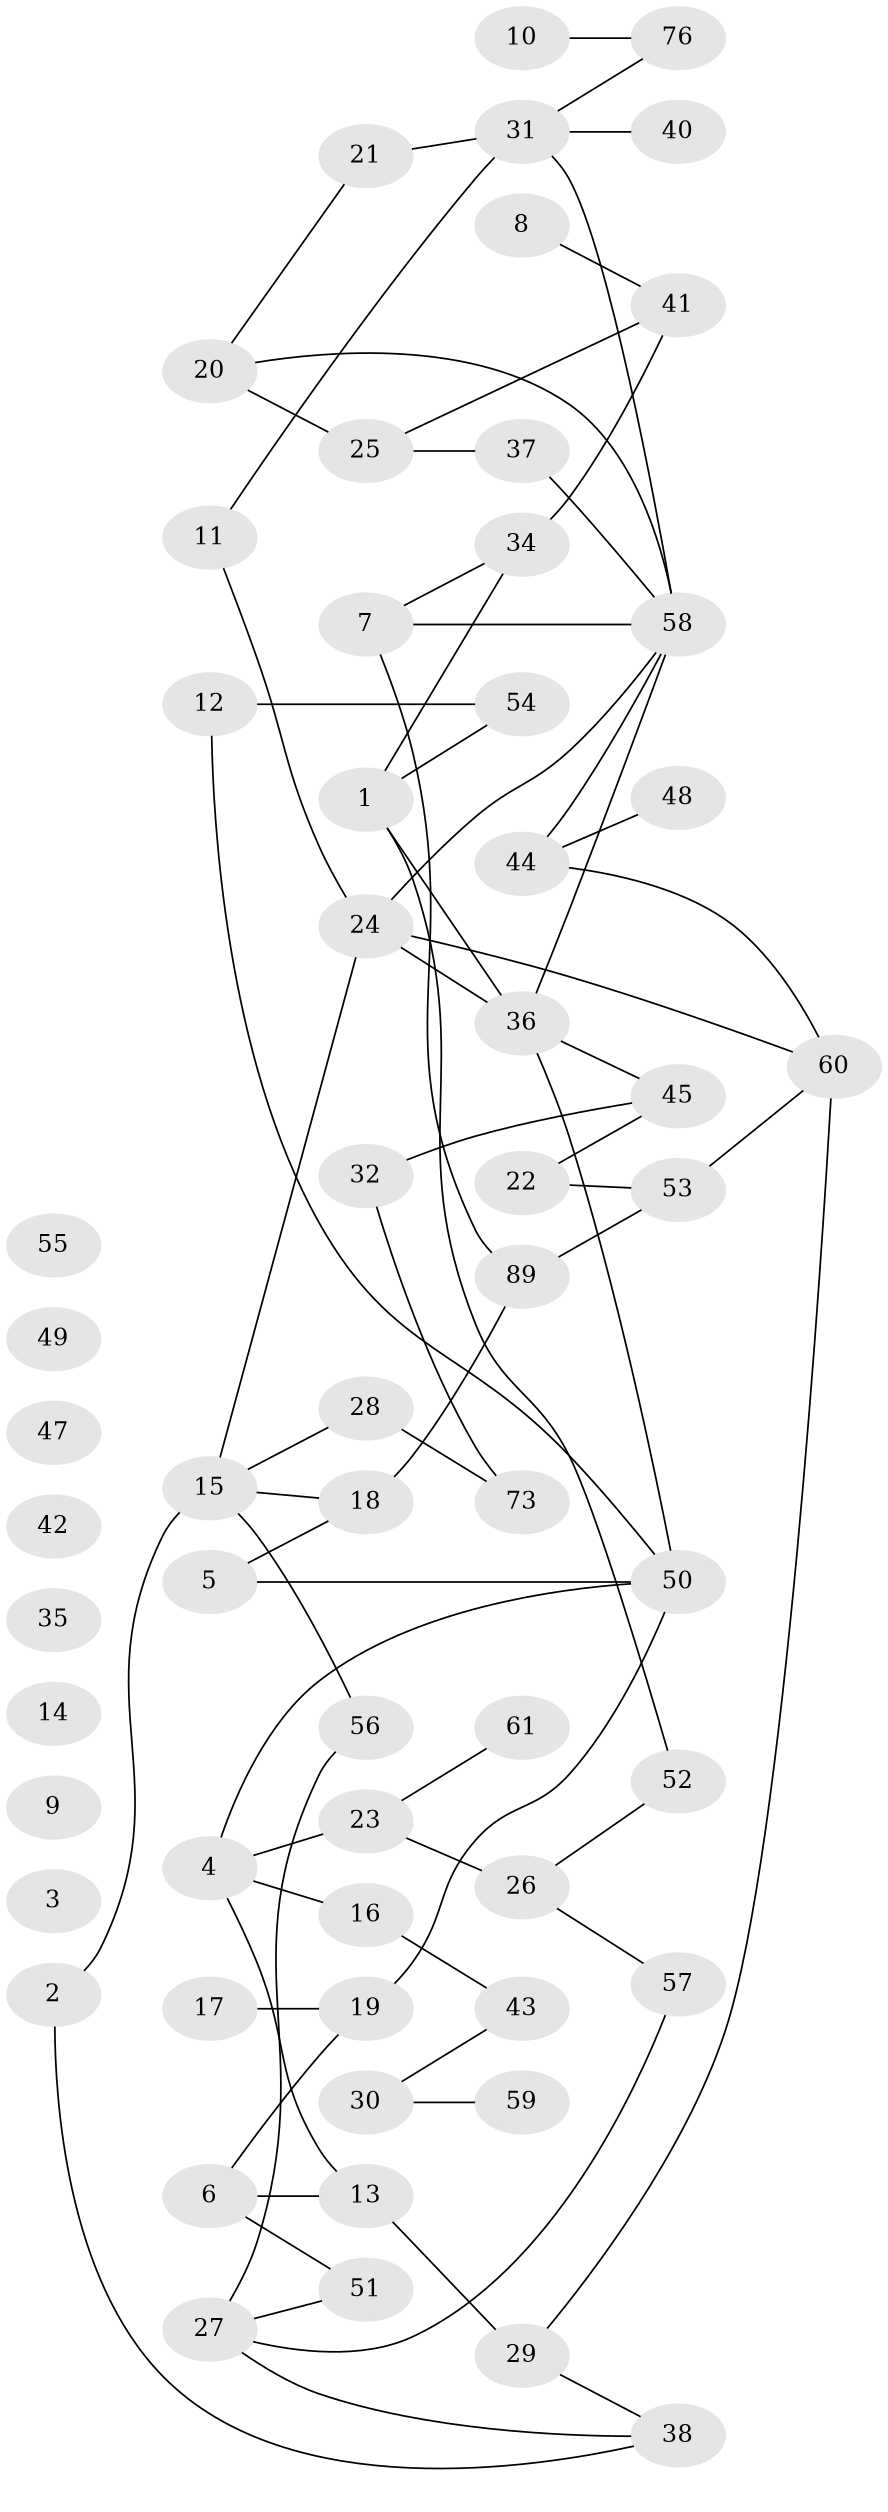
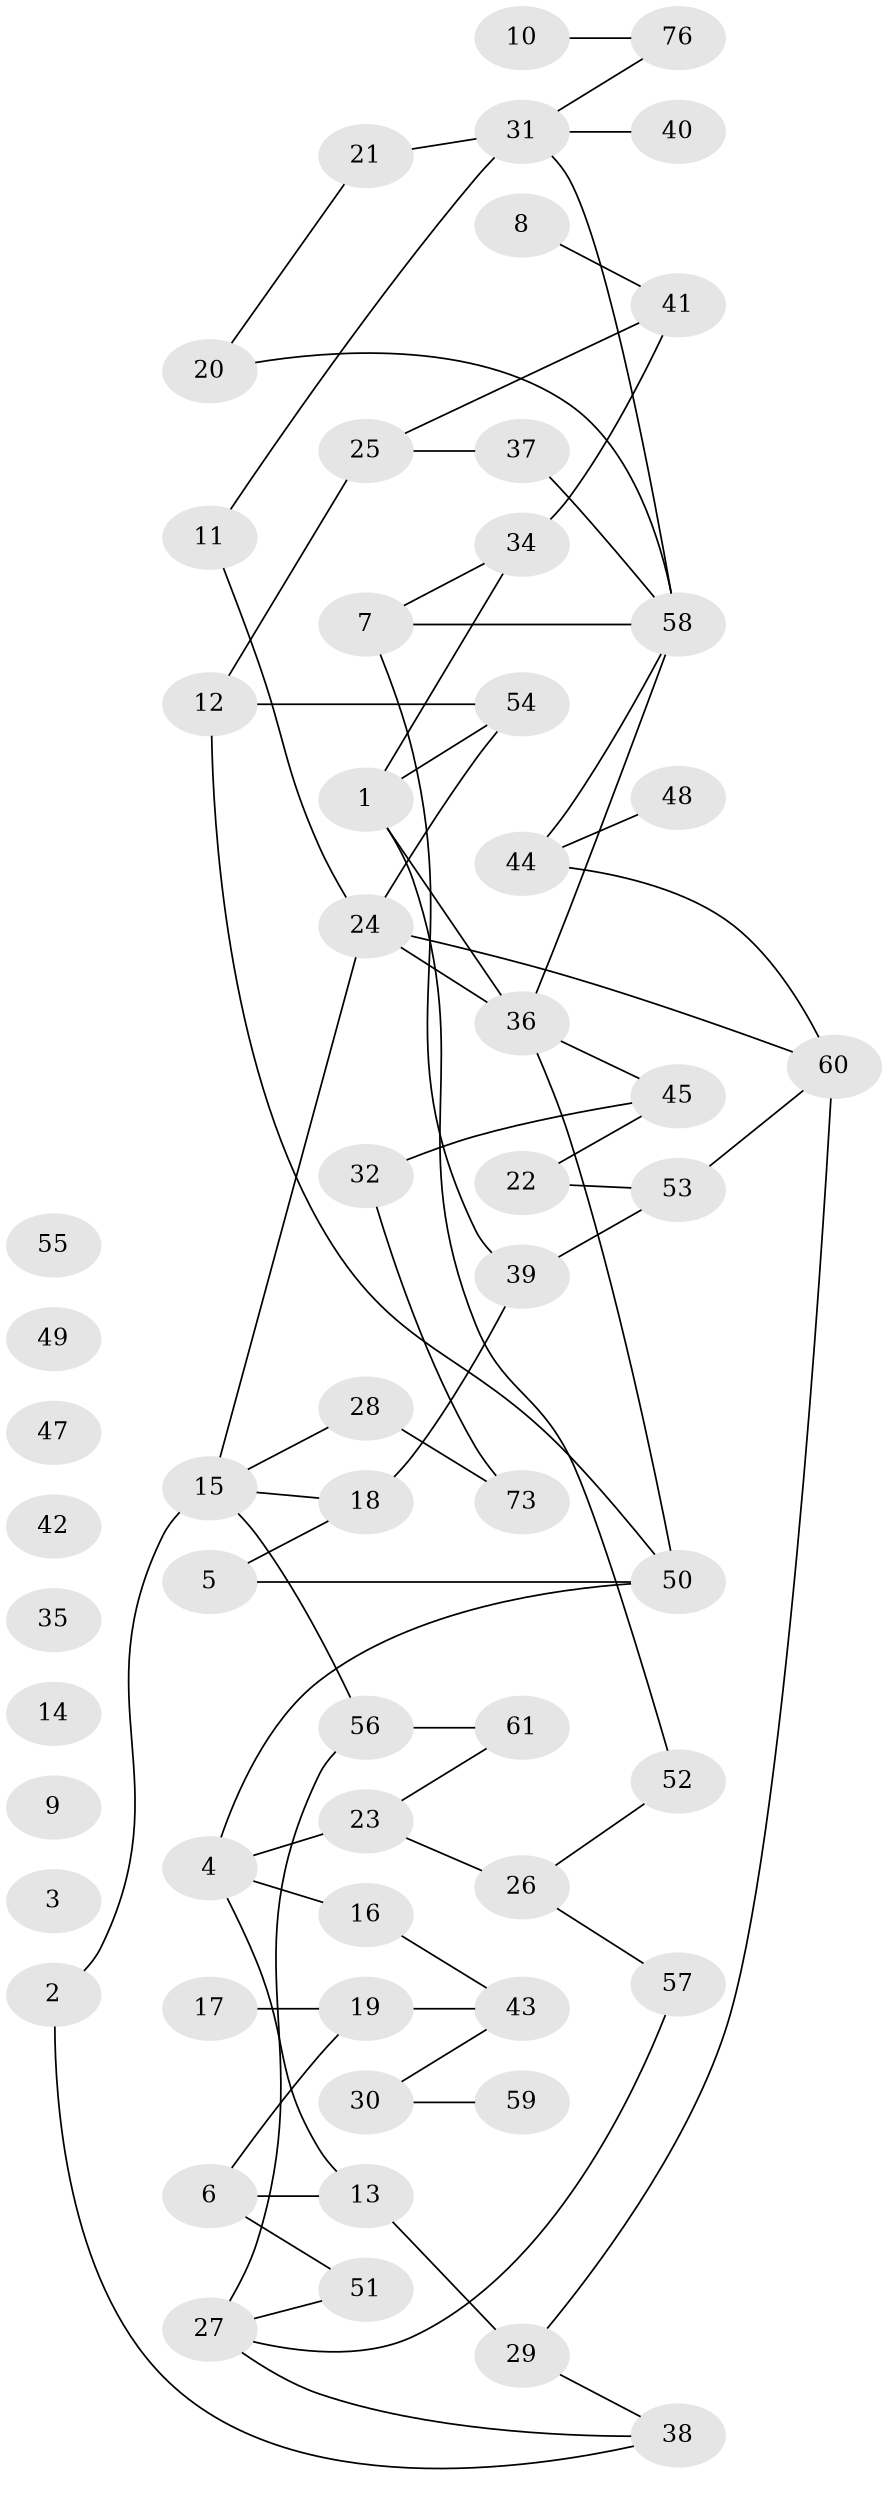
(286, 410) -> (288, 578)
(528, 781) -> (439, 813)
(522, 1277) -> (522, 1277)
none -> (444, 1728)
(533, 1802) -> (444, 2009)
